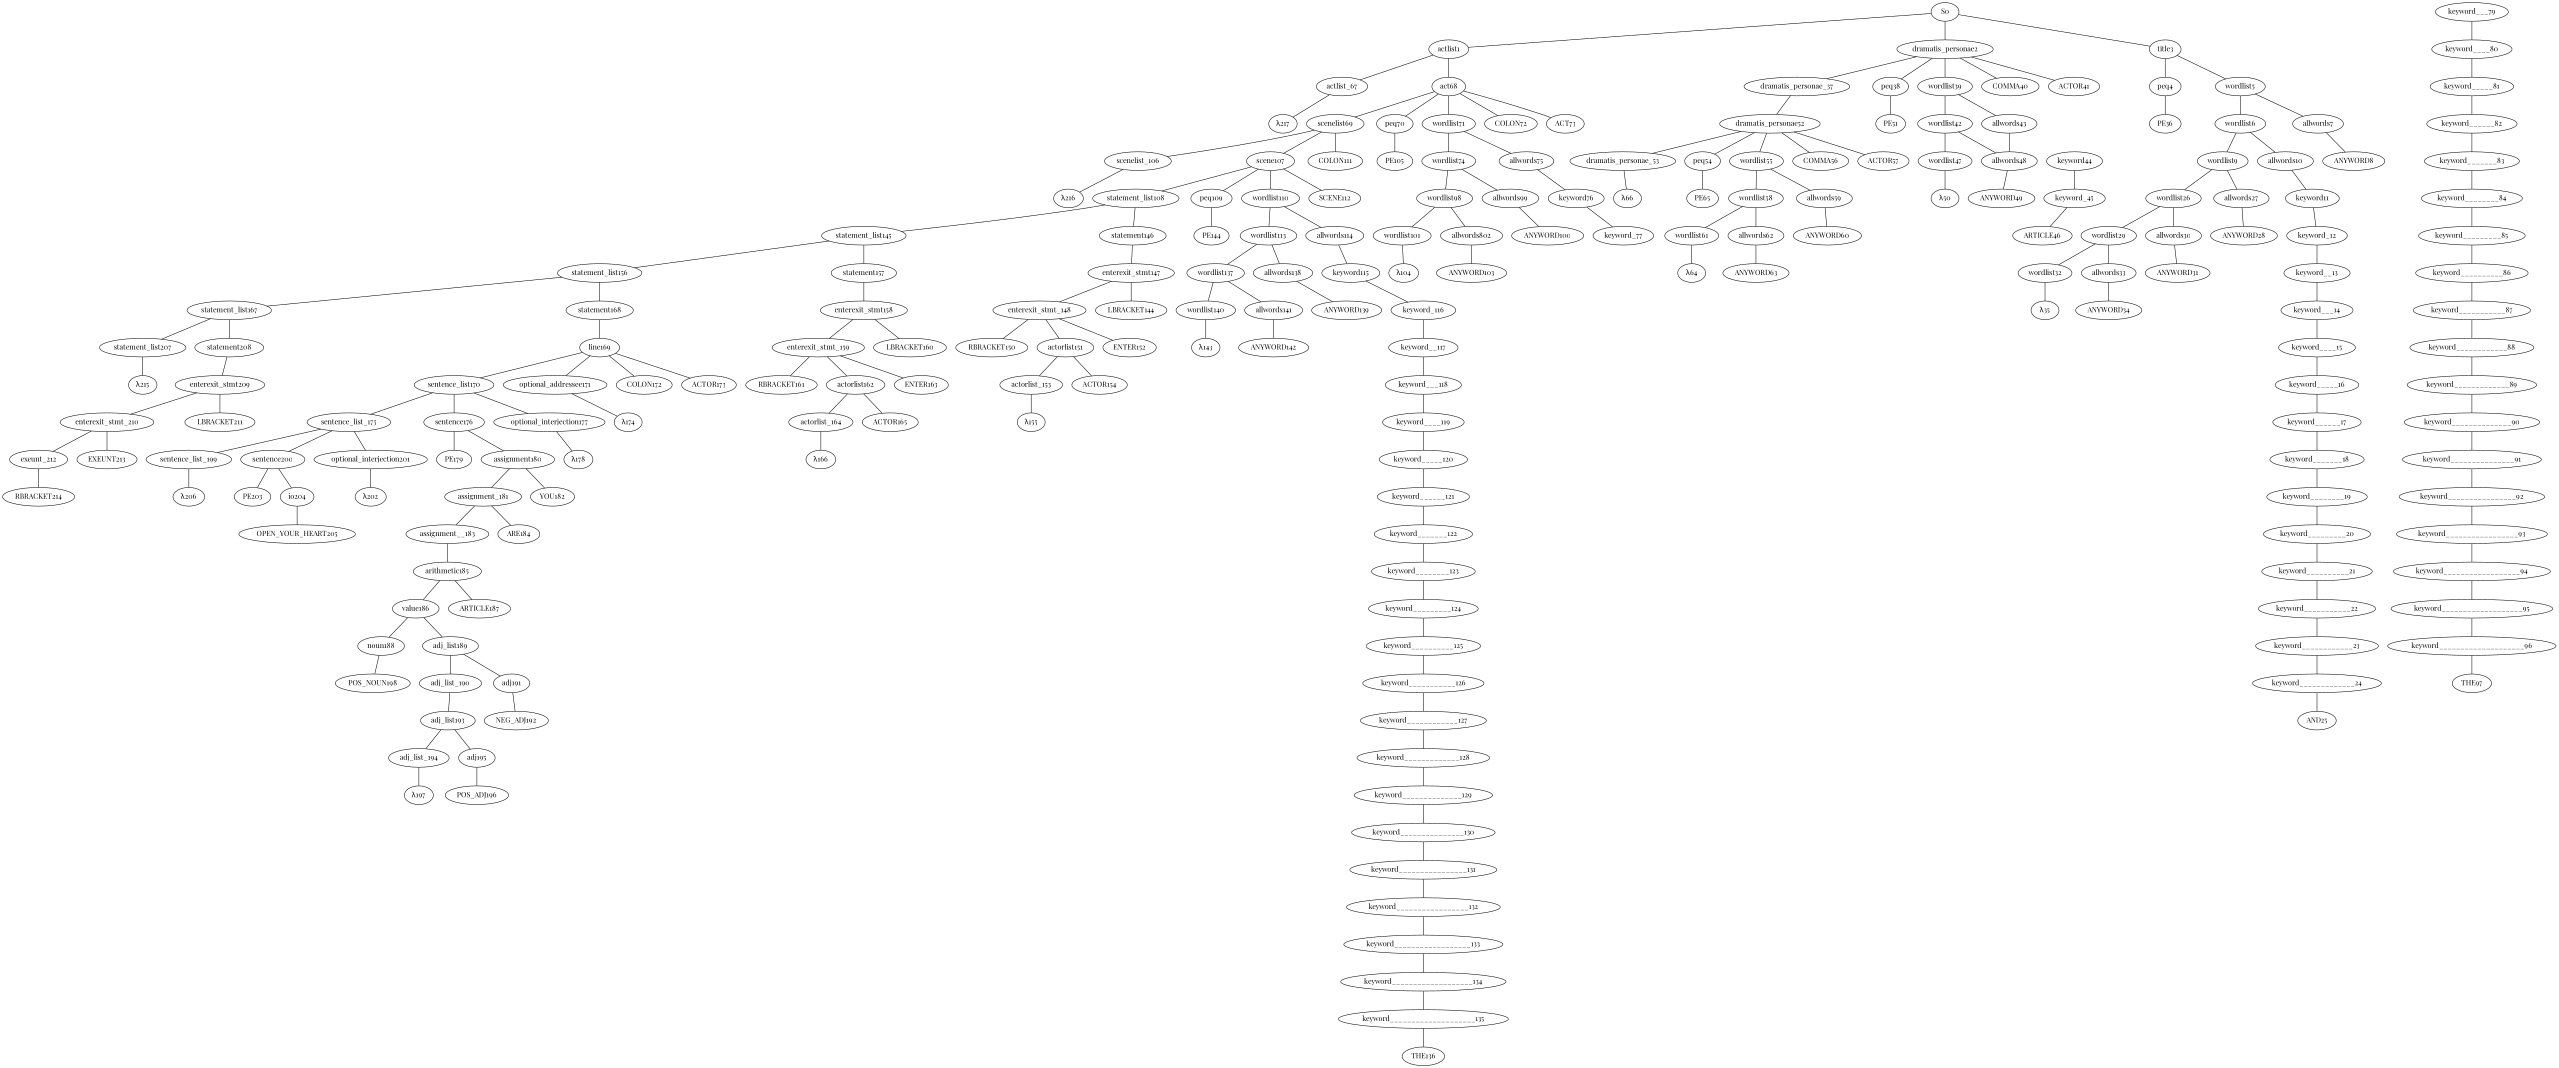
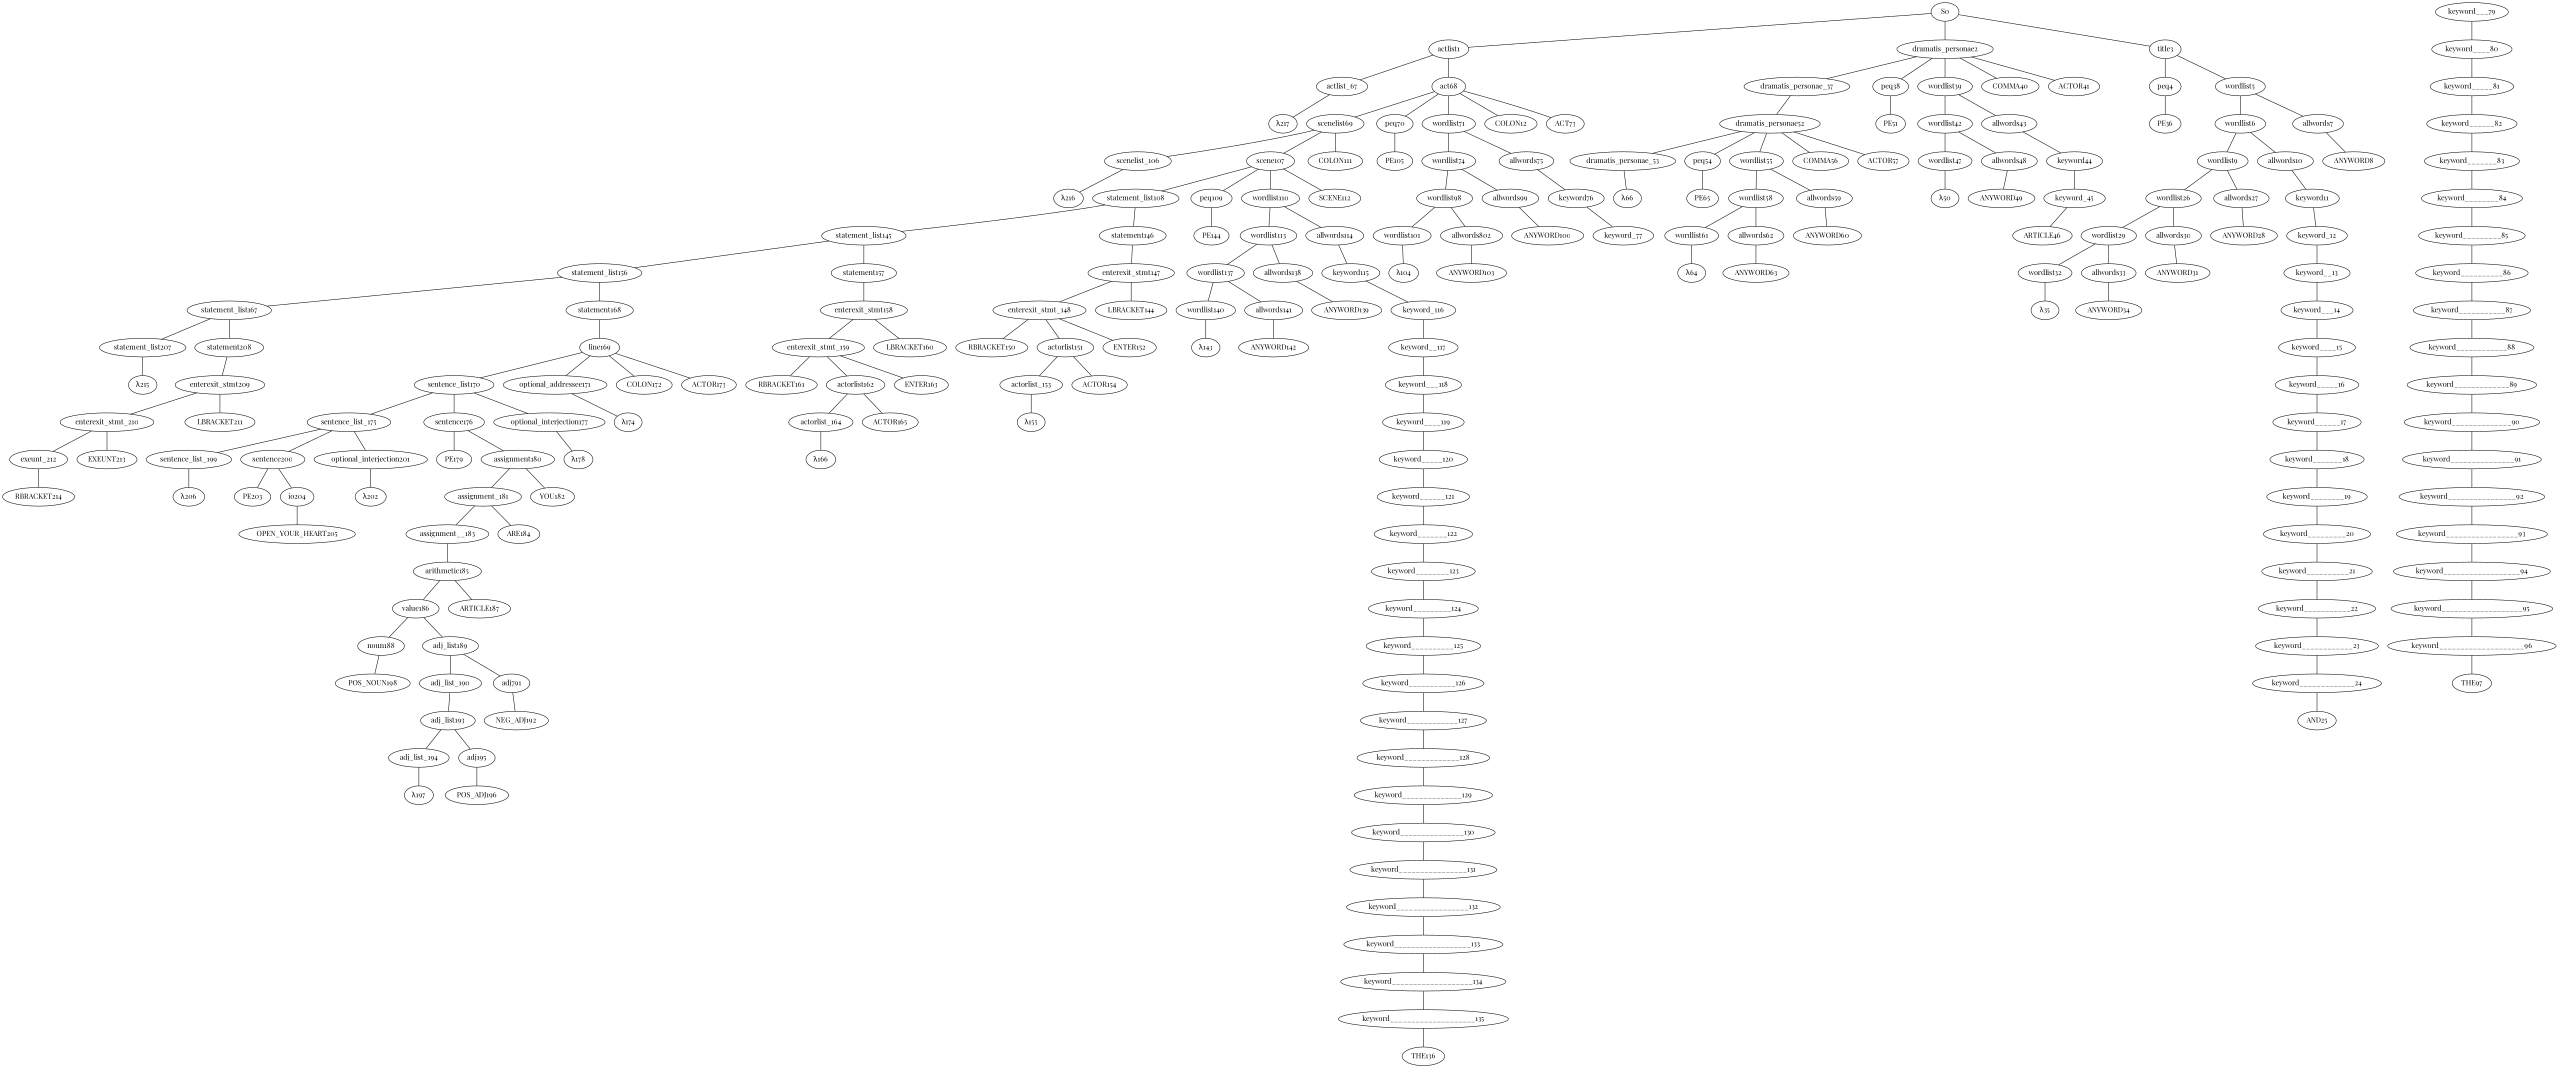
(1511, 124) -> (1511, 124)
(2009, 143) -> (2042, 142)
(512, 683) -> (512, 683)
